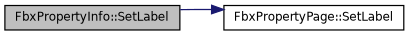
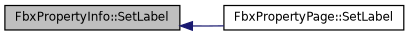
(196, 9) -> (208, 26)
